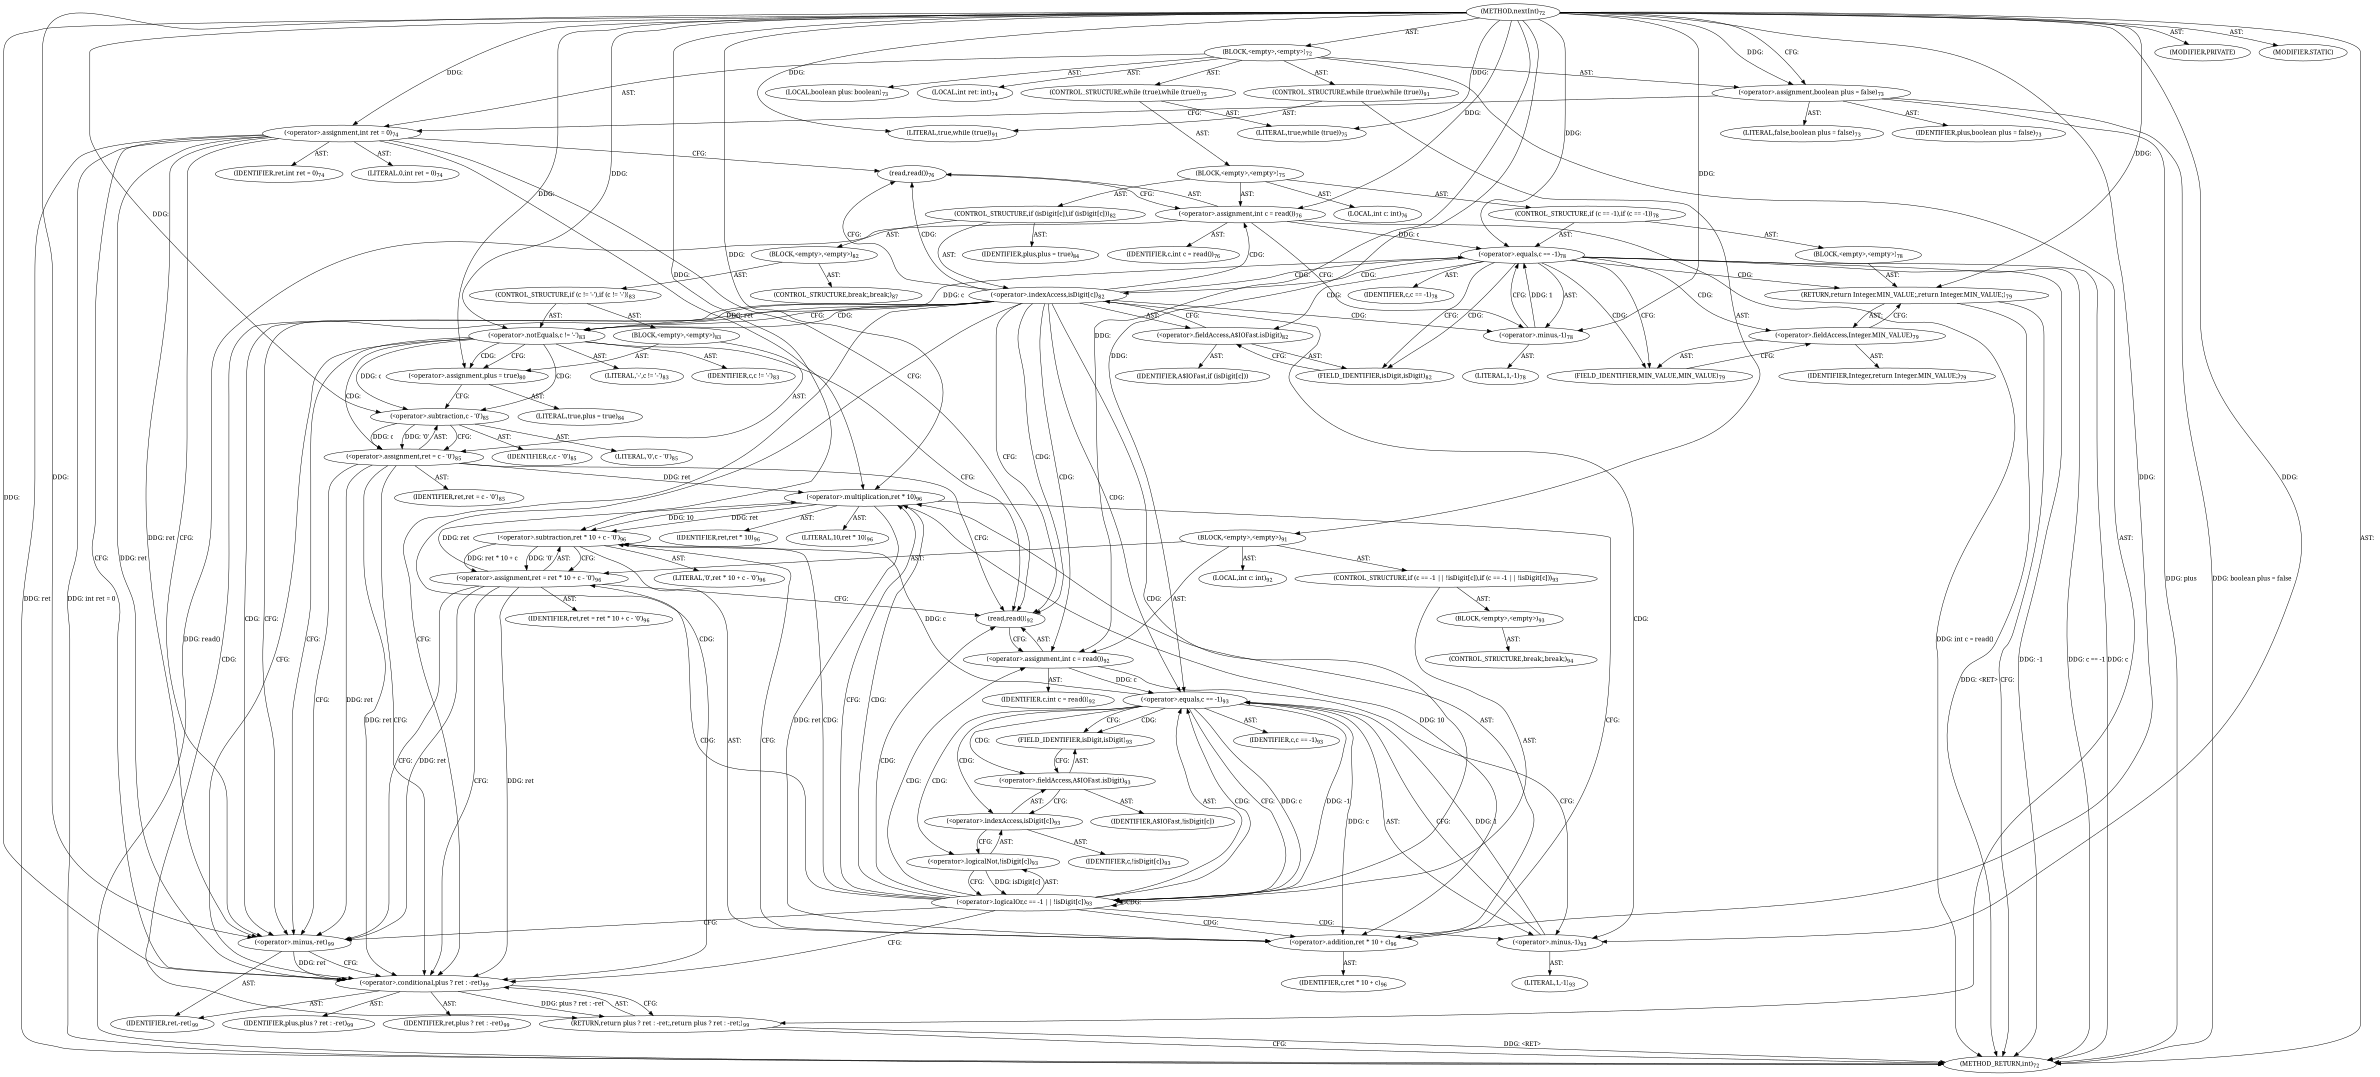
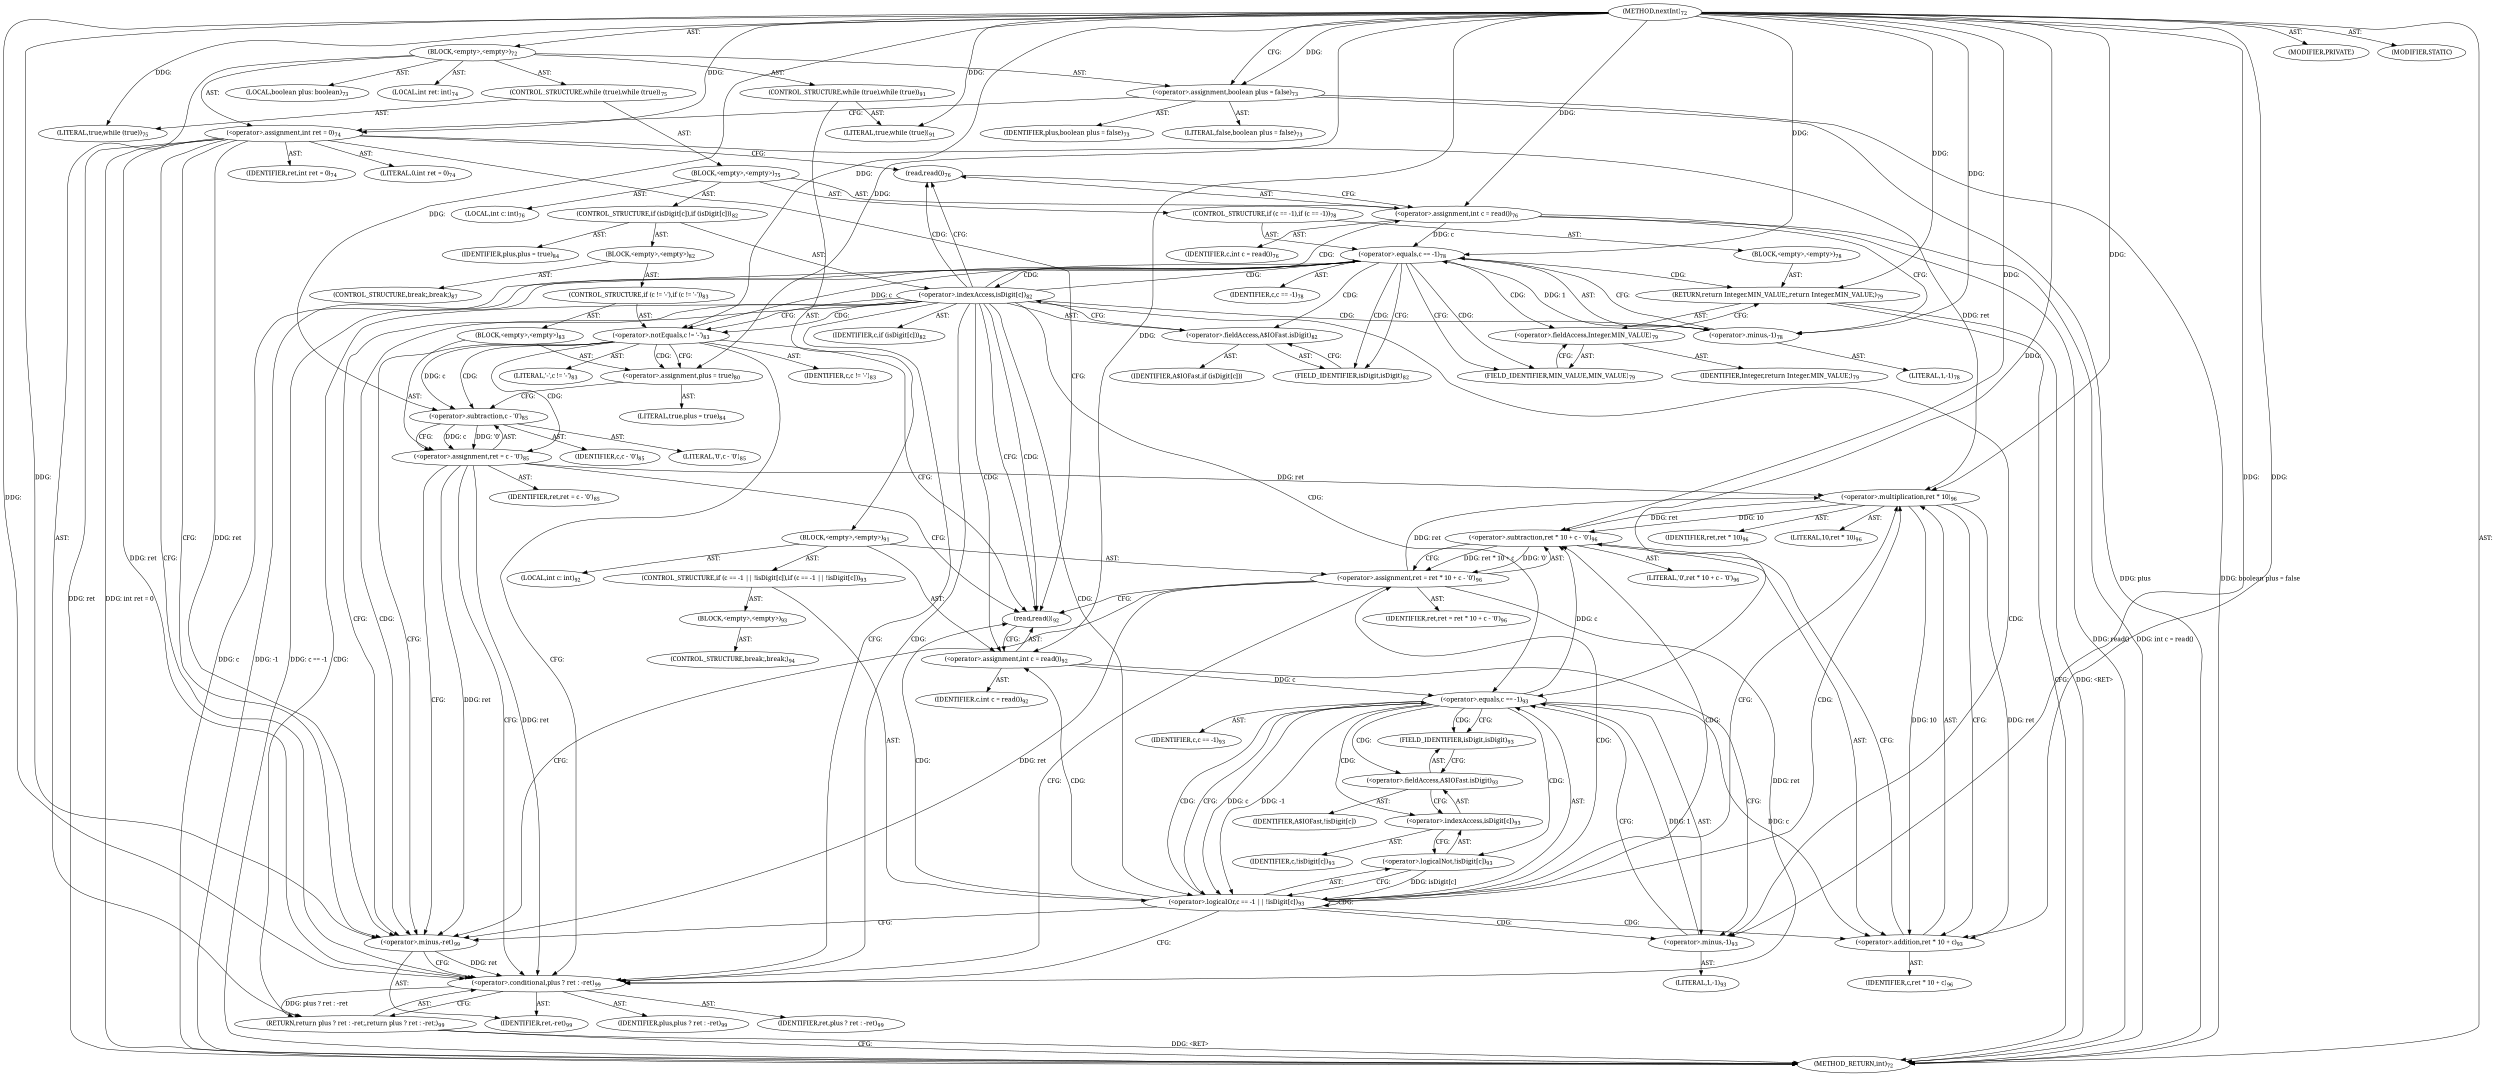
none -> (879, 336)
(1394, 942) -> (1960, 942)
